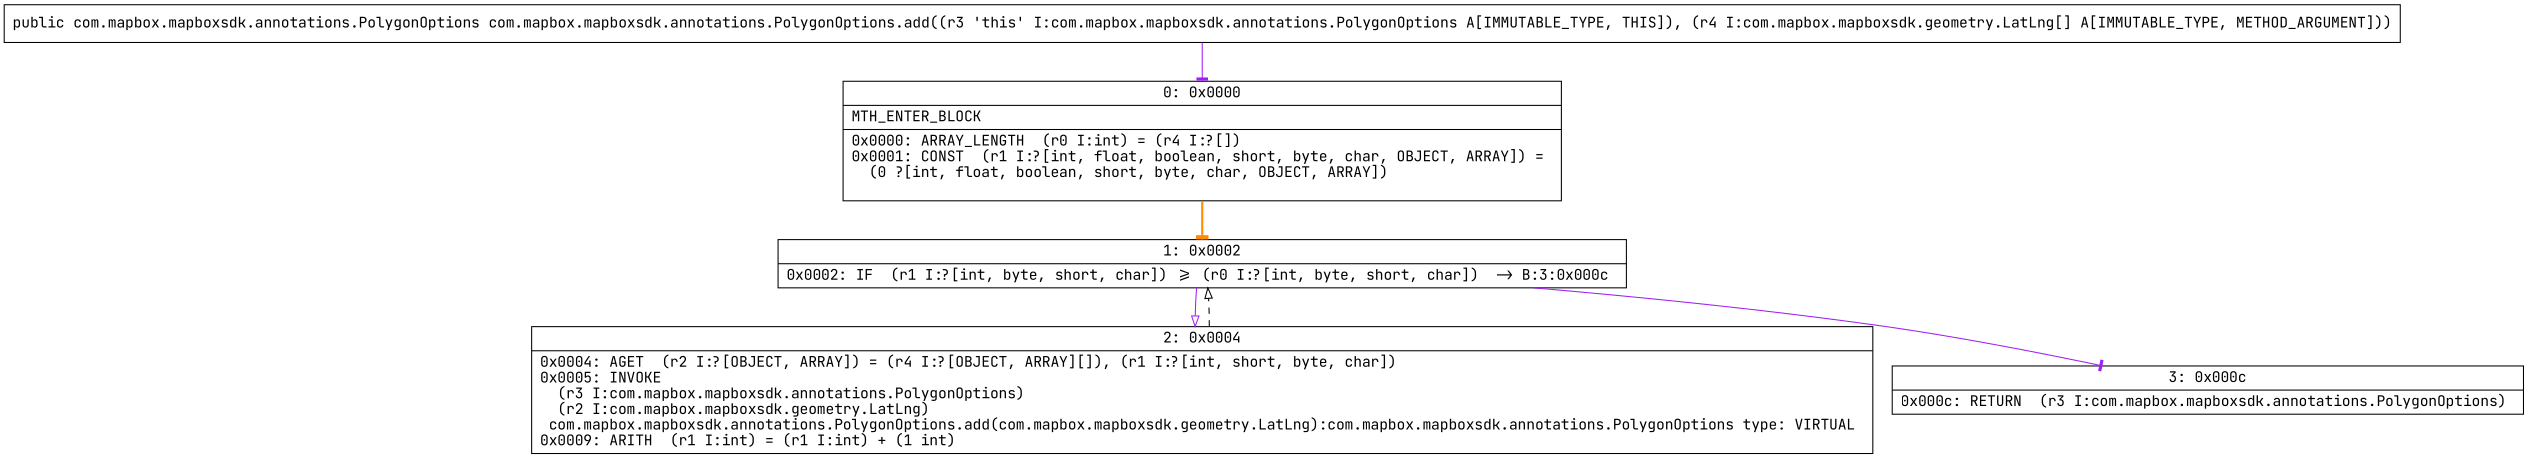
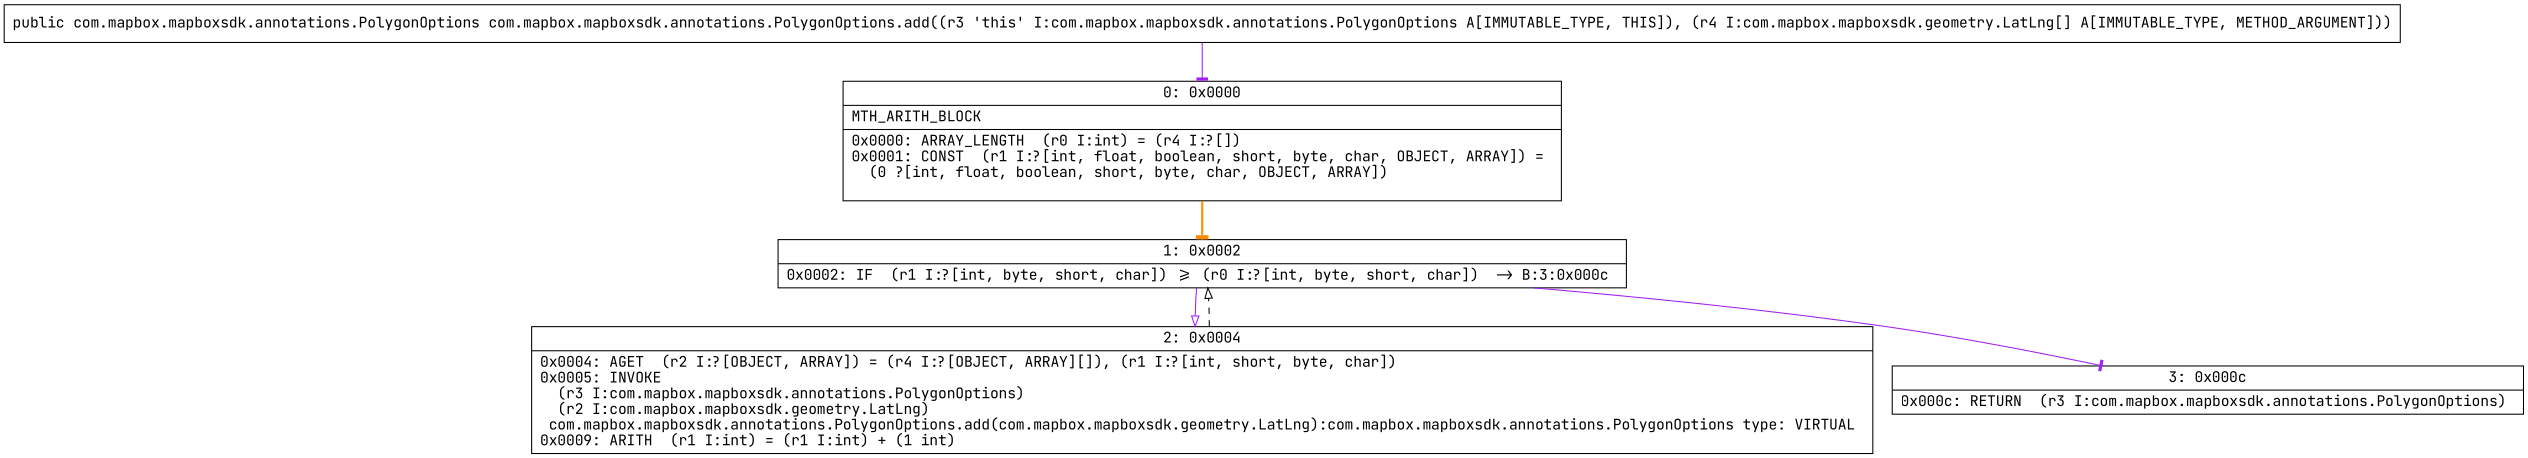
(916, 117) -> (916, 117)
